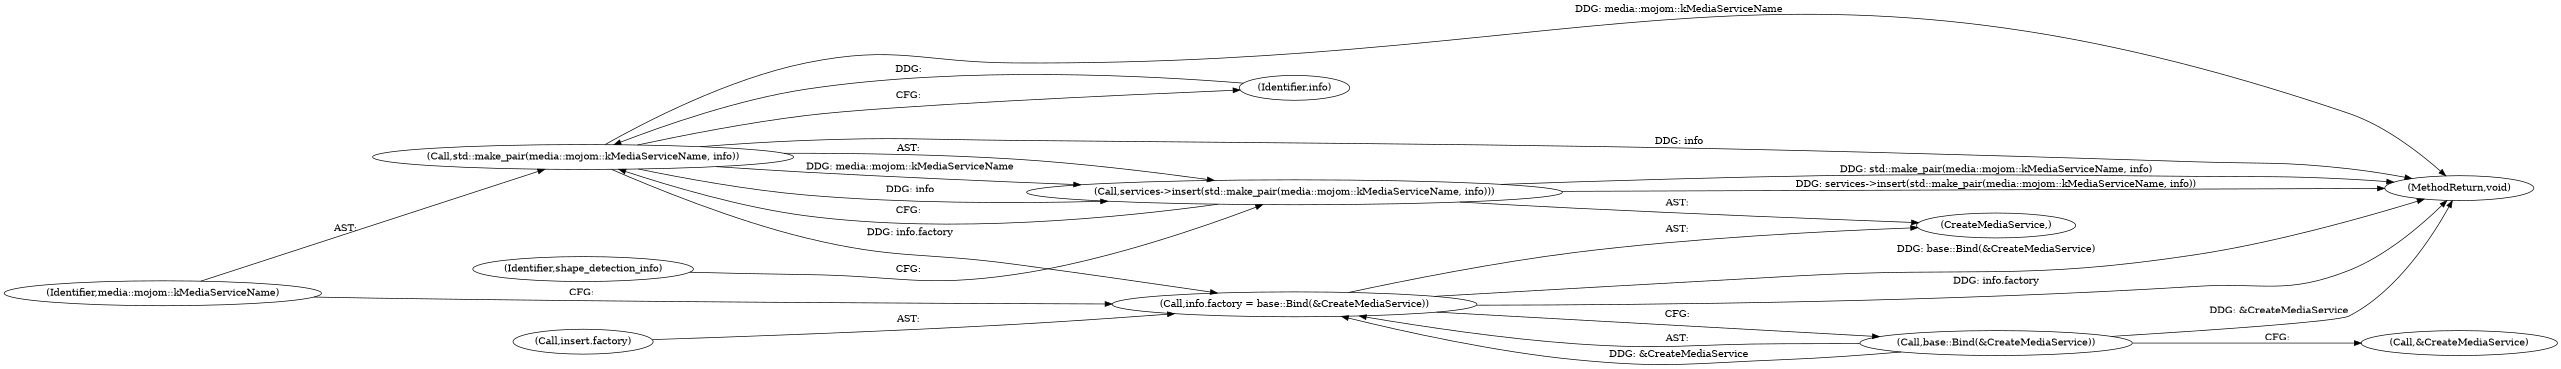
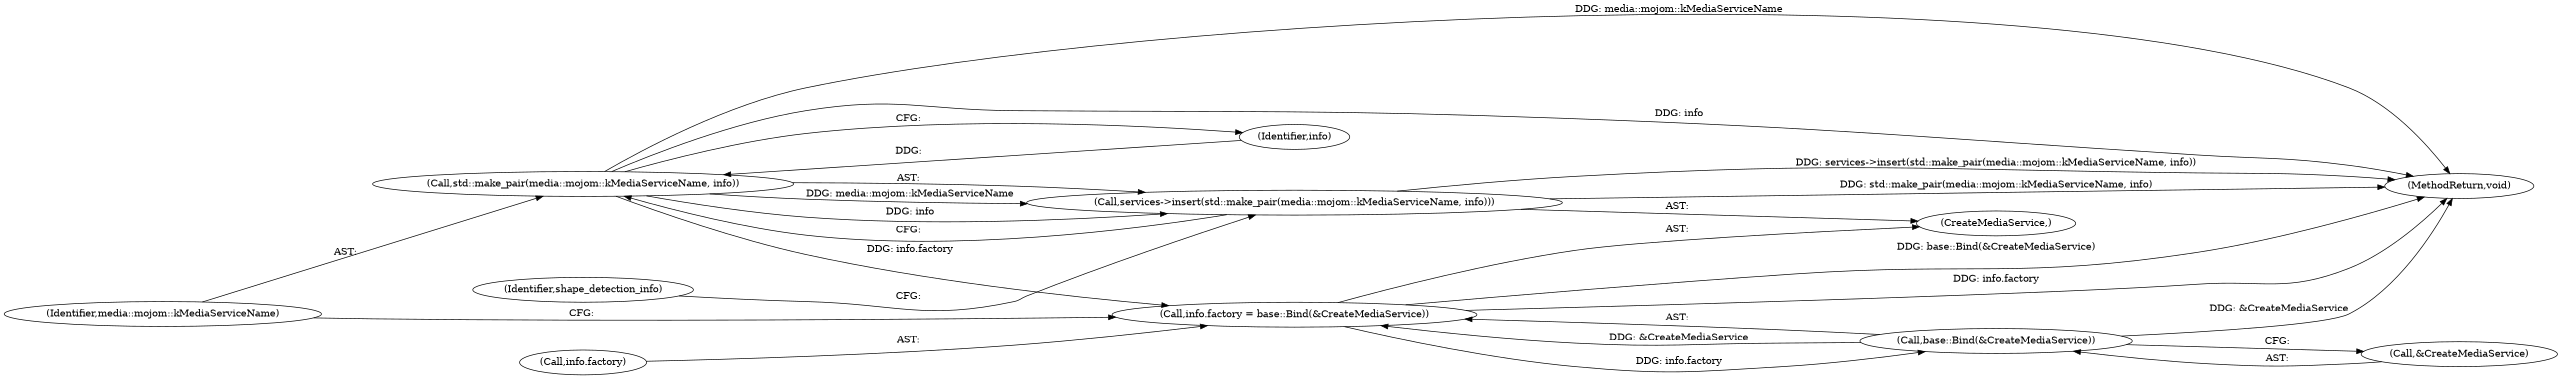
(1679, 314) -> (1679, 361)
(583, 342) -> (583, 362)
none -> (2231, 365)
